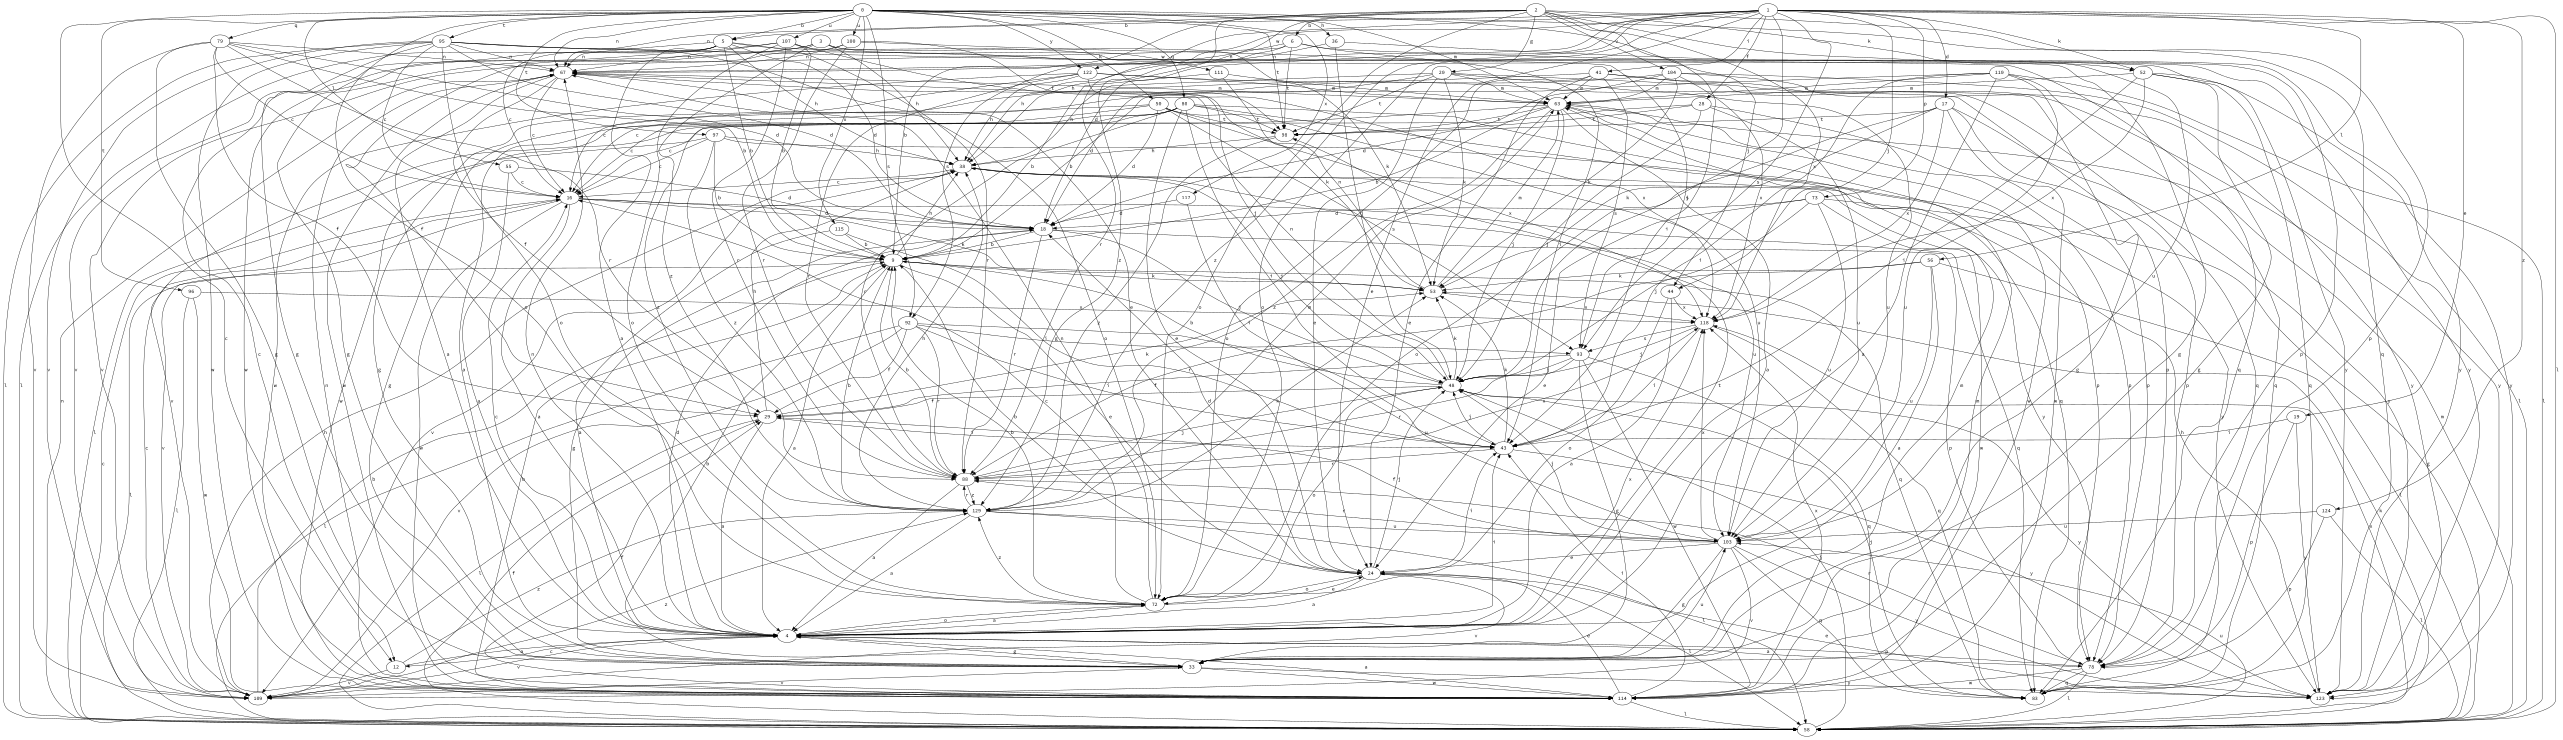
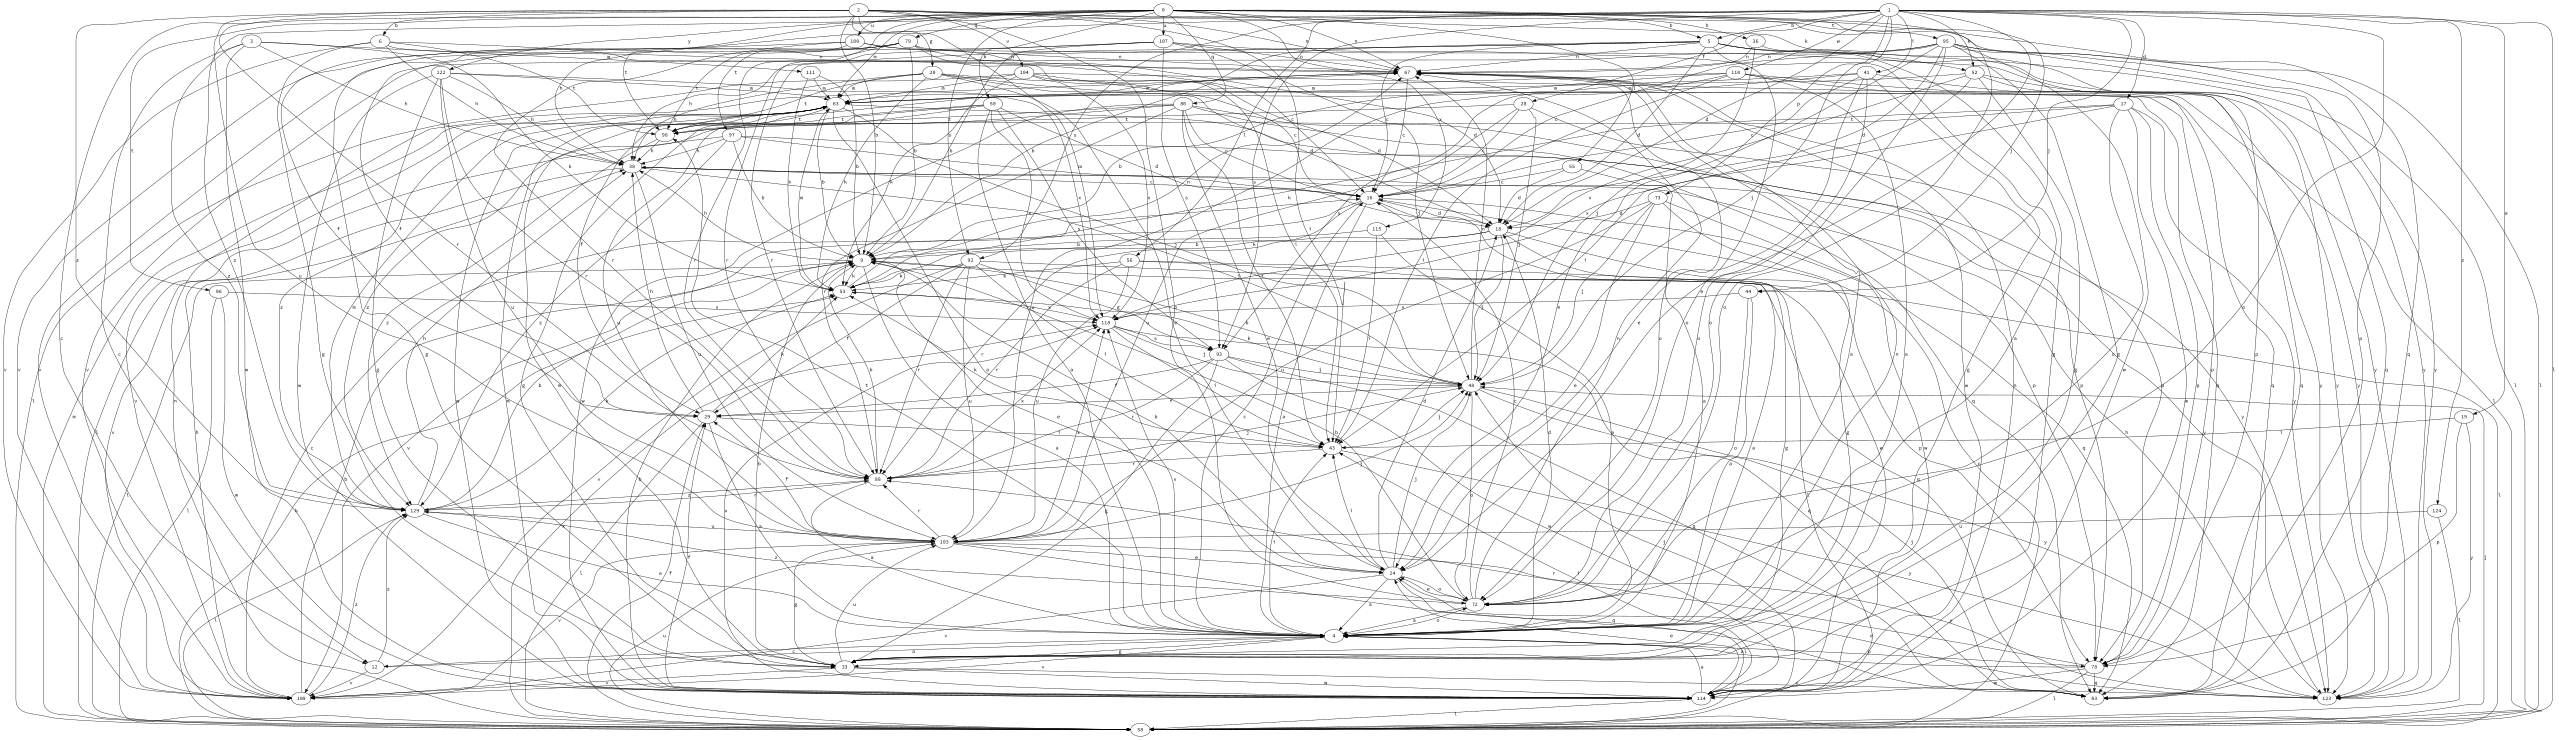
(1426, 29) -> (1816, 45)
(1626, 186) -> (1806, 199)
(1186, 198) -> none
none -> (899, 273)
none -> (1684, 557)
(2474, 565) -> (1631, 652)
(2243, 634) -> none
